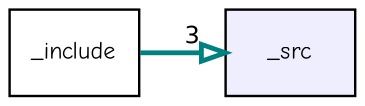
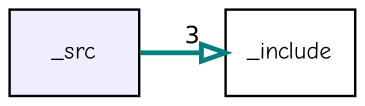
(171, 53) -> (171, 53)
